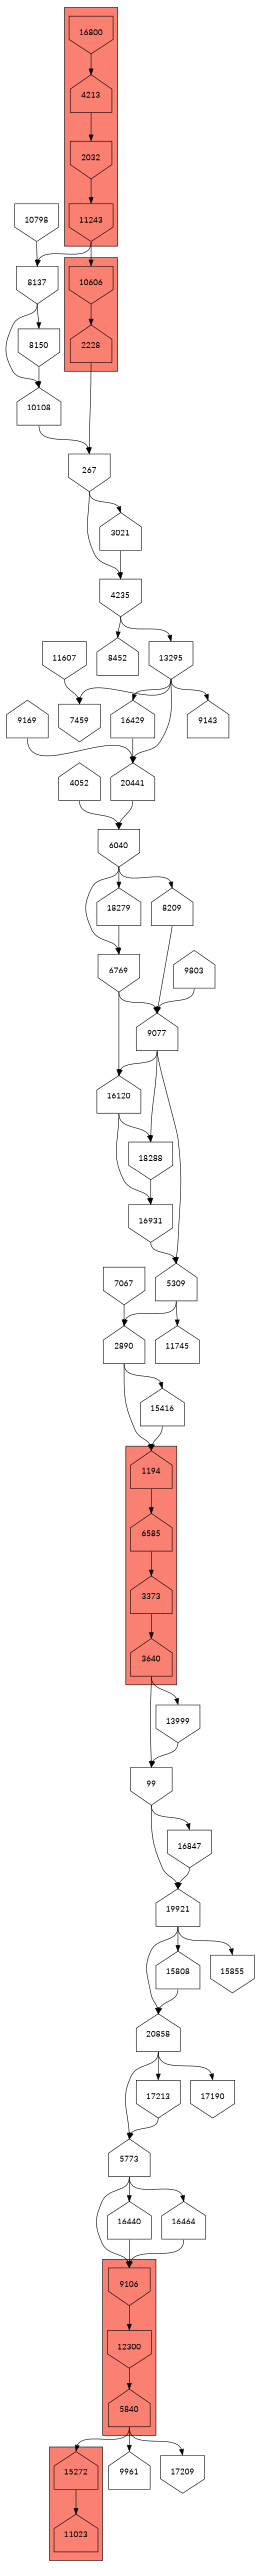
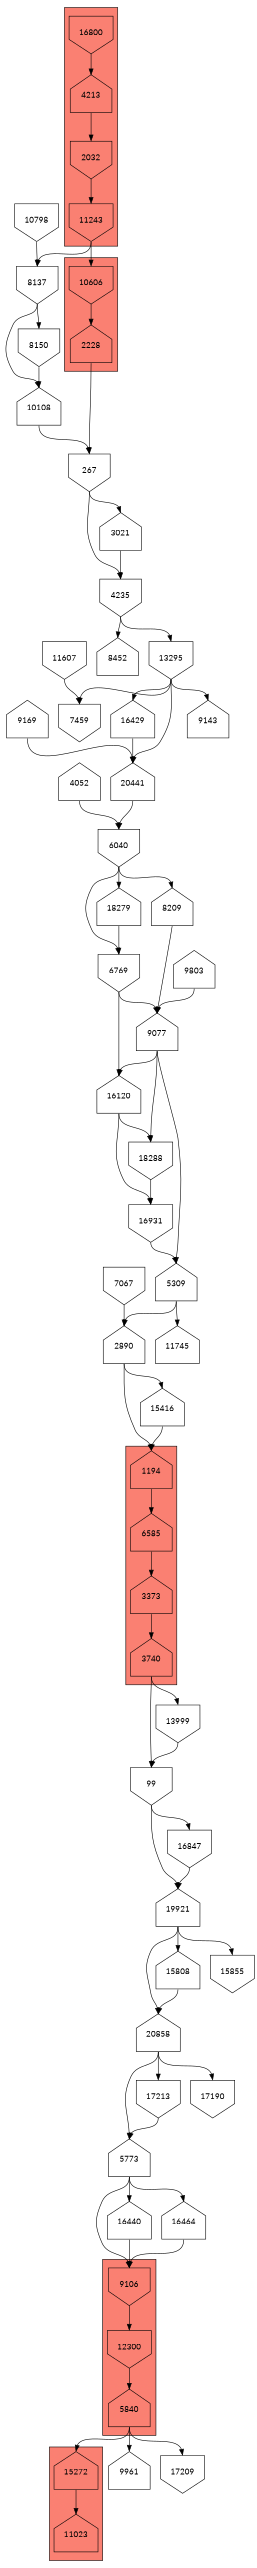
(151, 1659) -> (151, 1659)
